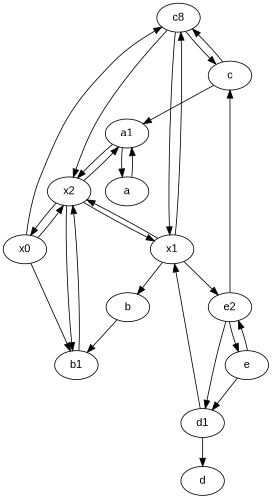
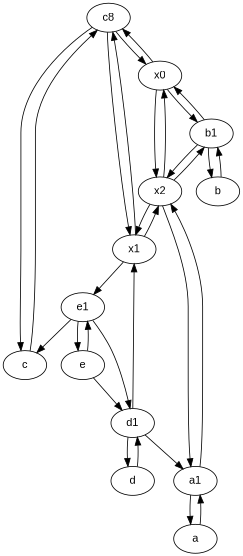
(114, 95) -> (128, 45)
(187, 100) -> (161, 449)
none -> (192, 106)
(152, 275) -> (209, 159)
(230, 307) -> (83, 307)
none -> (138, 456)
